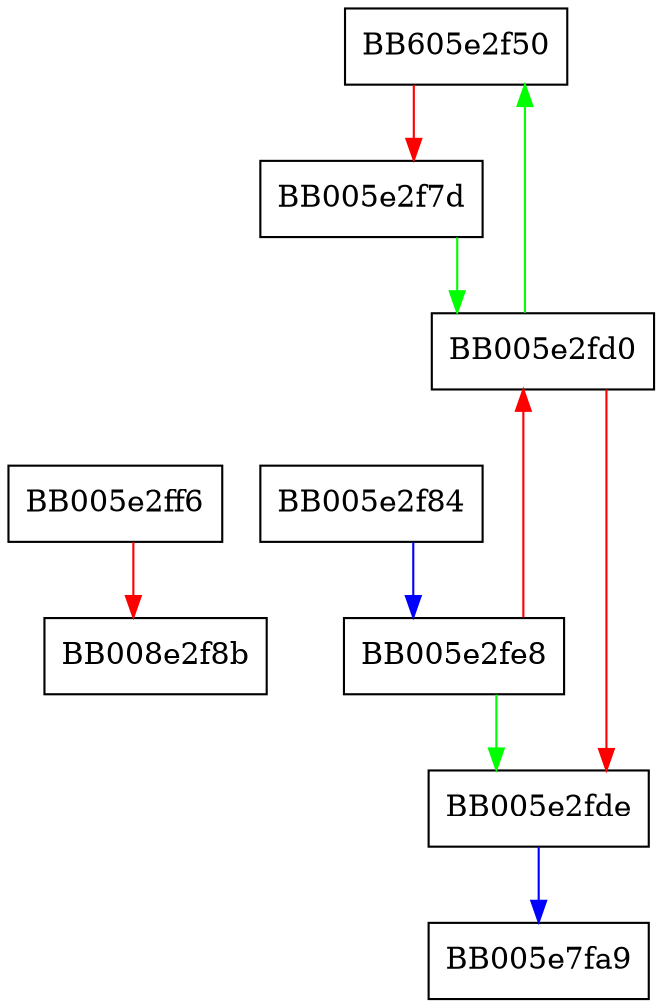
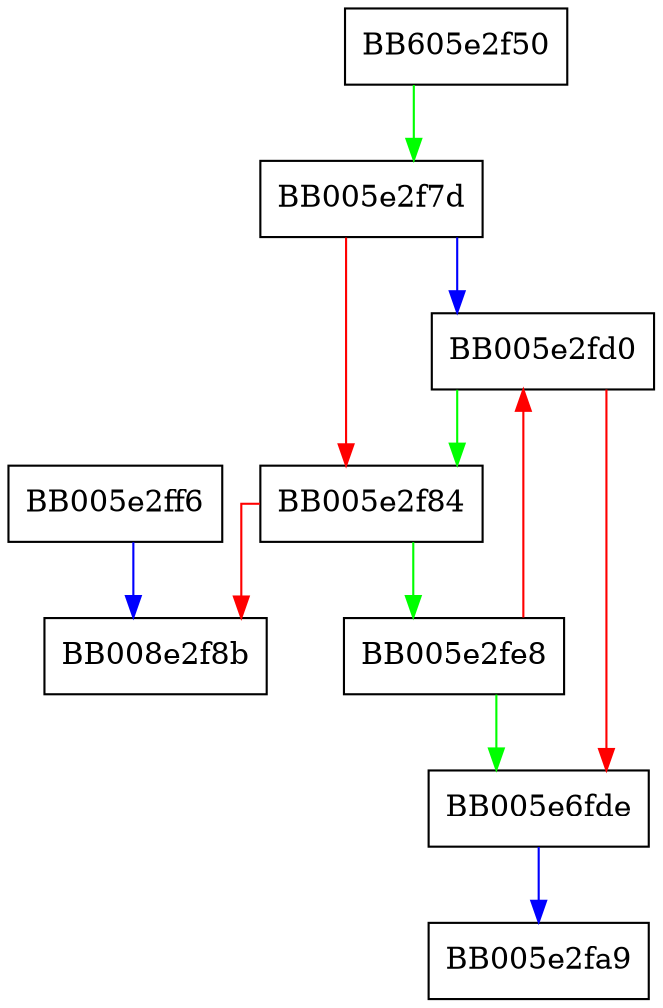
(414, 112) -> (414, 112)
(525, 209) -> (457, 417)
(457, 264) -> (457, 264)
none -> (346, 341)
none -> (241, 541)
(133, 569) -> (133, 569)
(413, 569) -> (413, 569)
(539, 809) -> (539, 809)
(539, 961) -> (539, 961)
